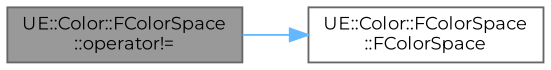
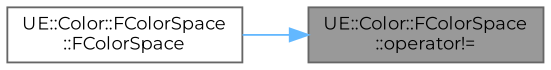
(266, 35) -> (266, 35)
